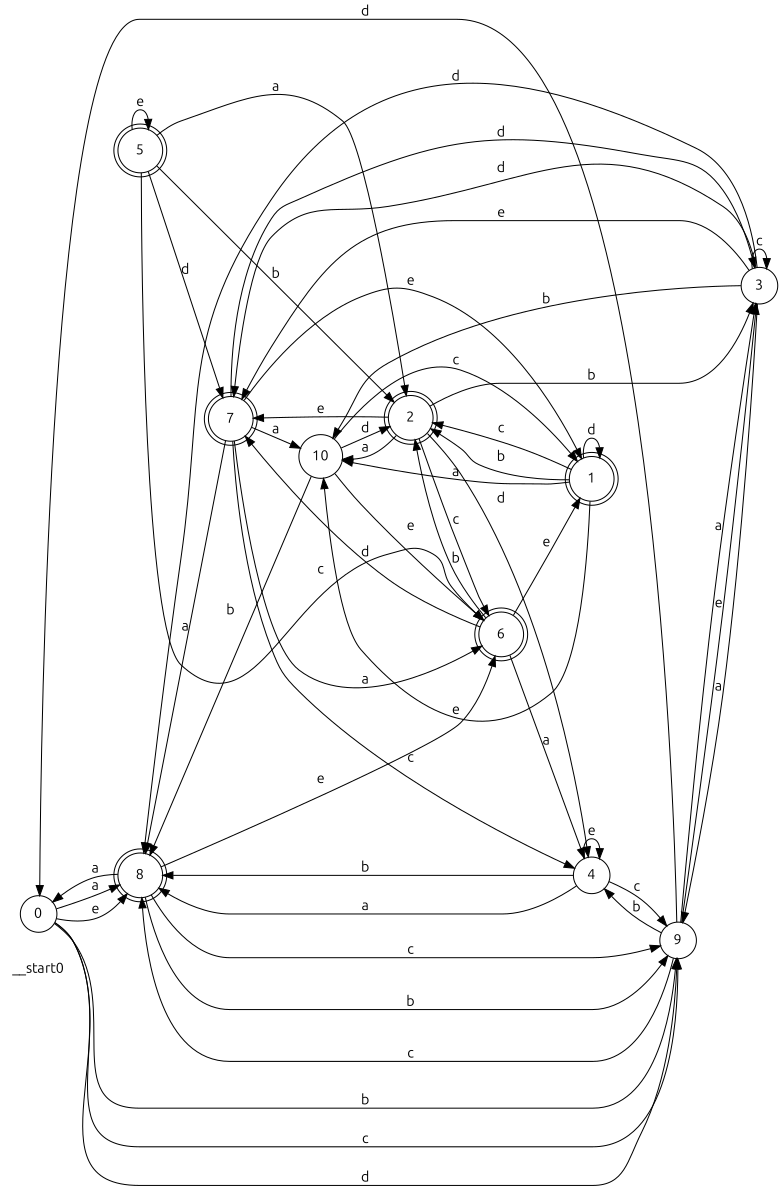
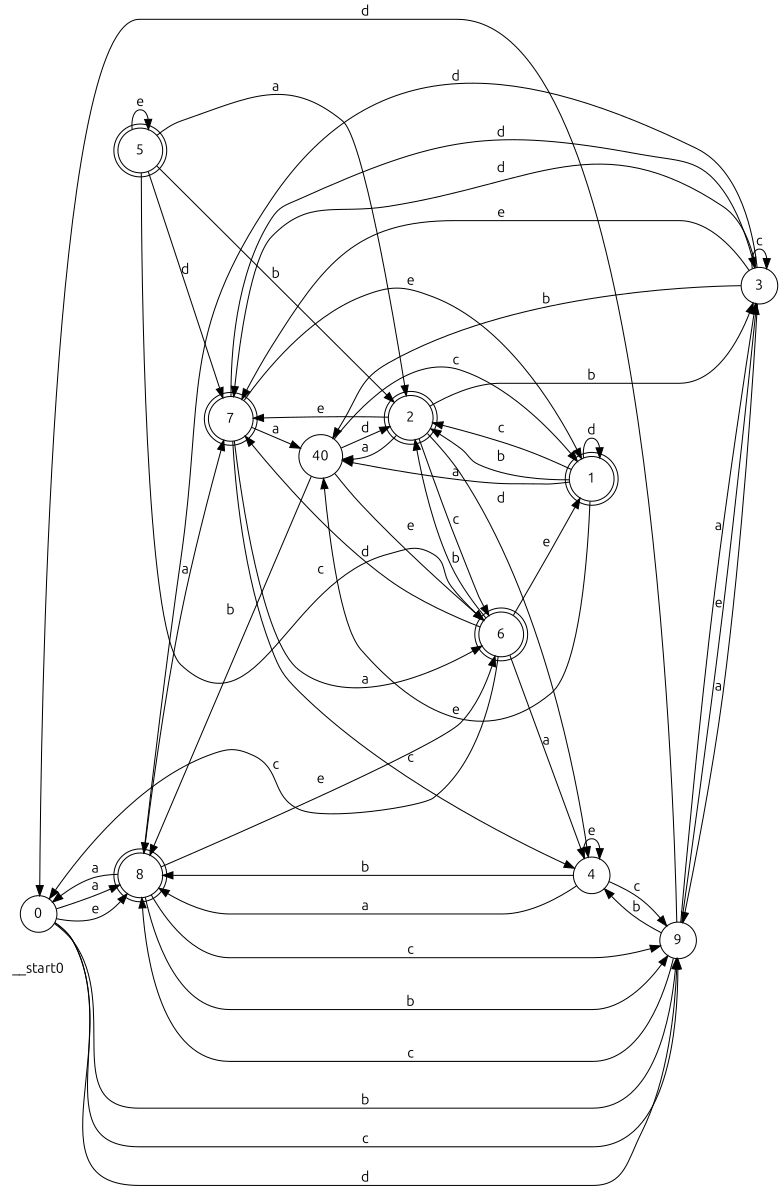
(321, 456) -> (321, 456)
(187, 642) -> (178, 630)
none -> (287, 801)
